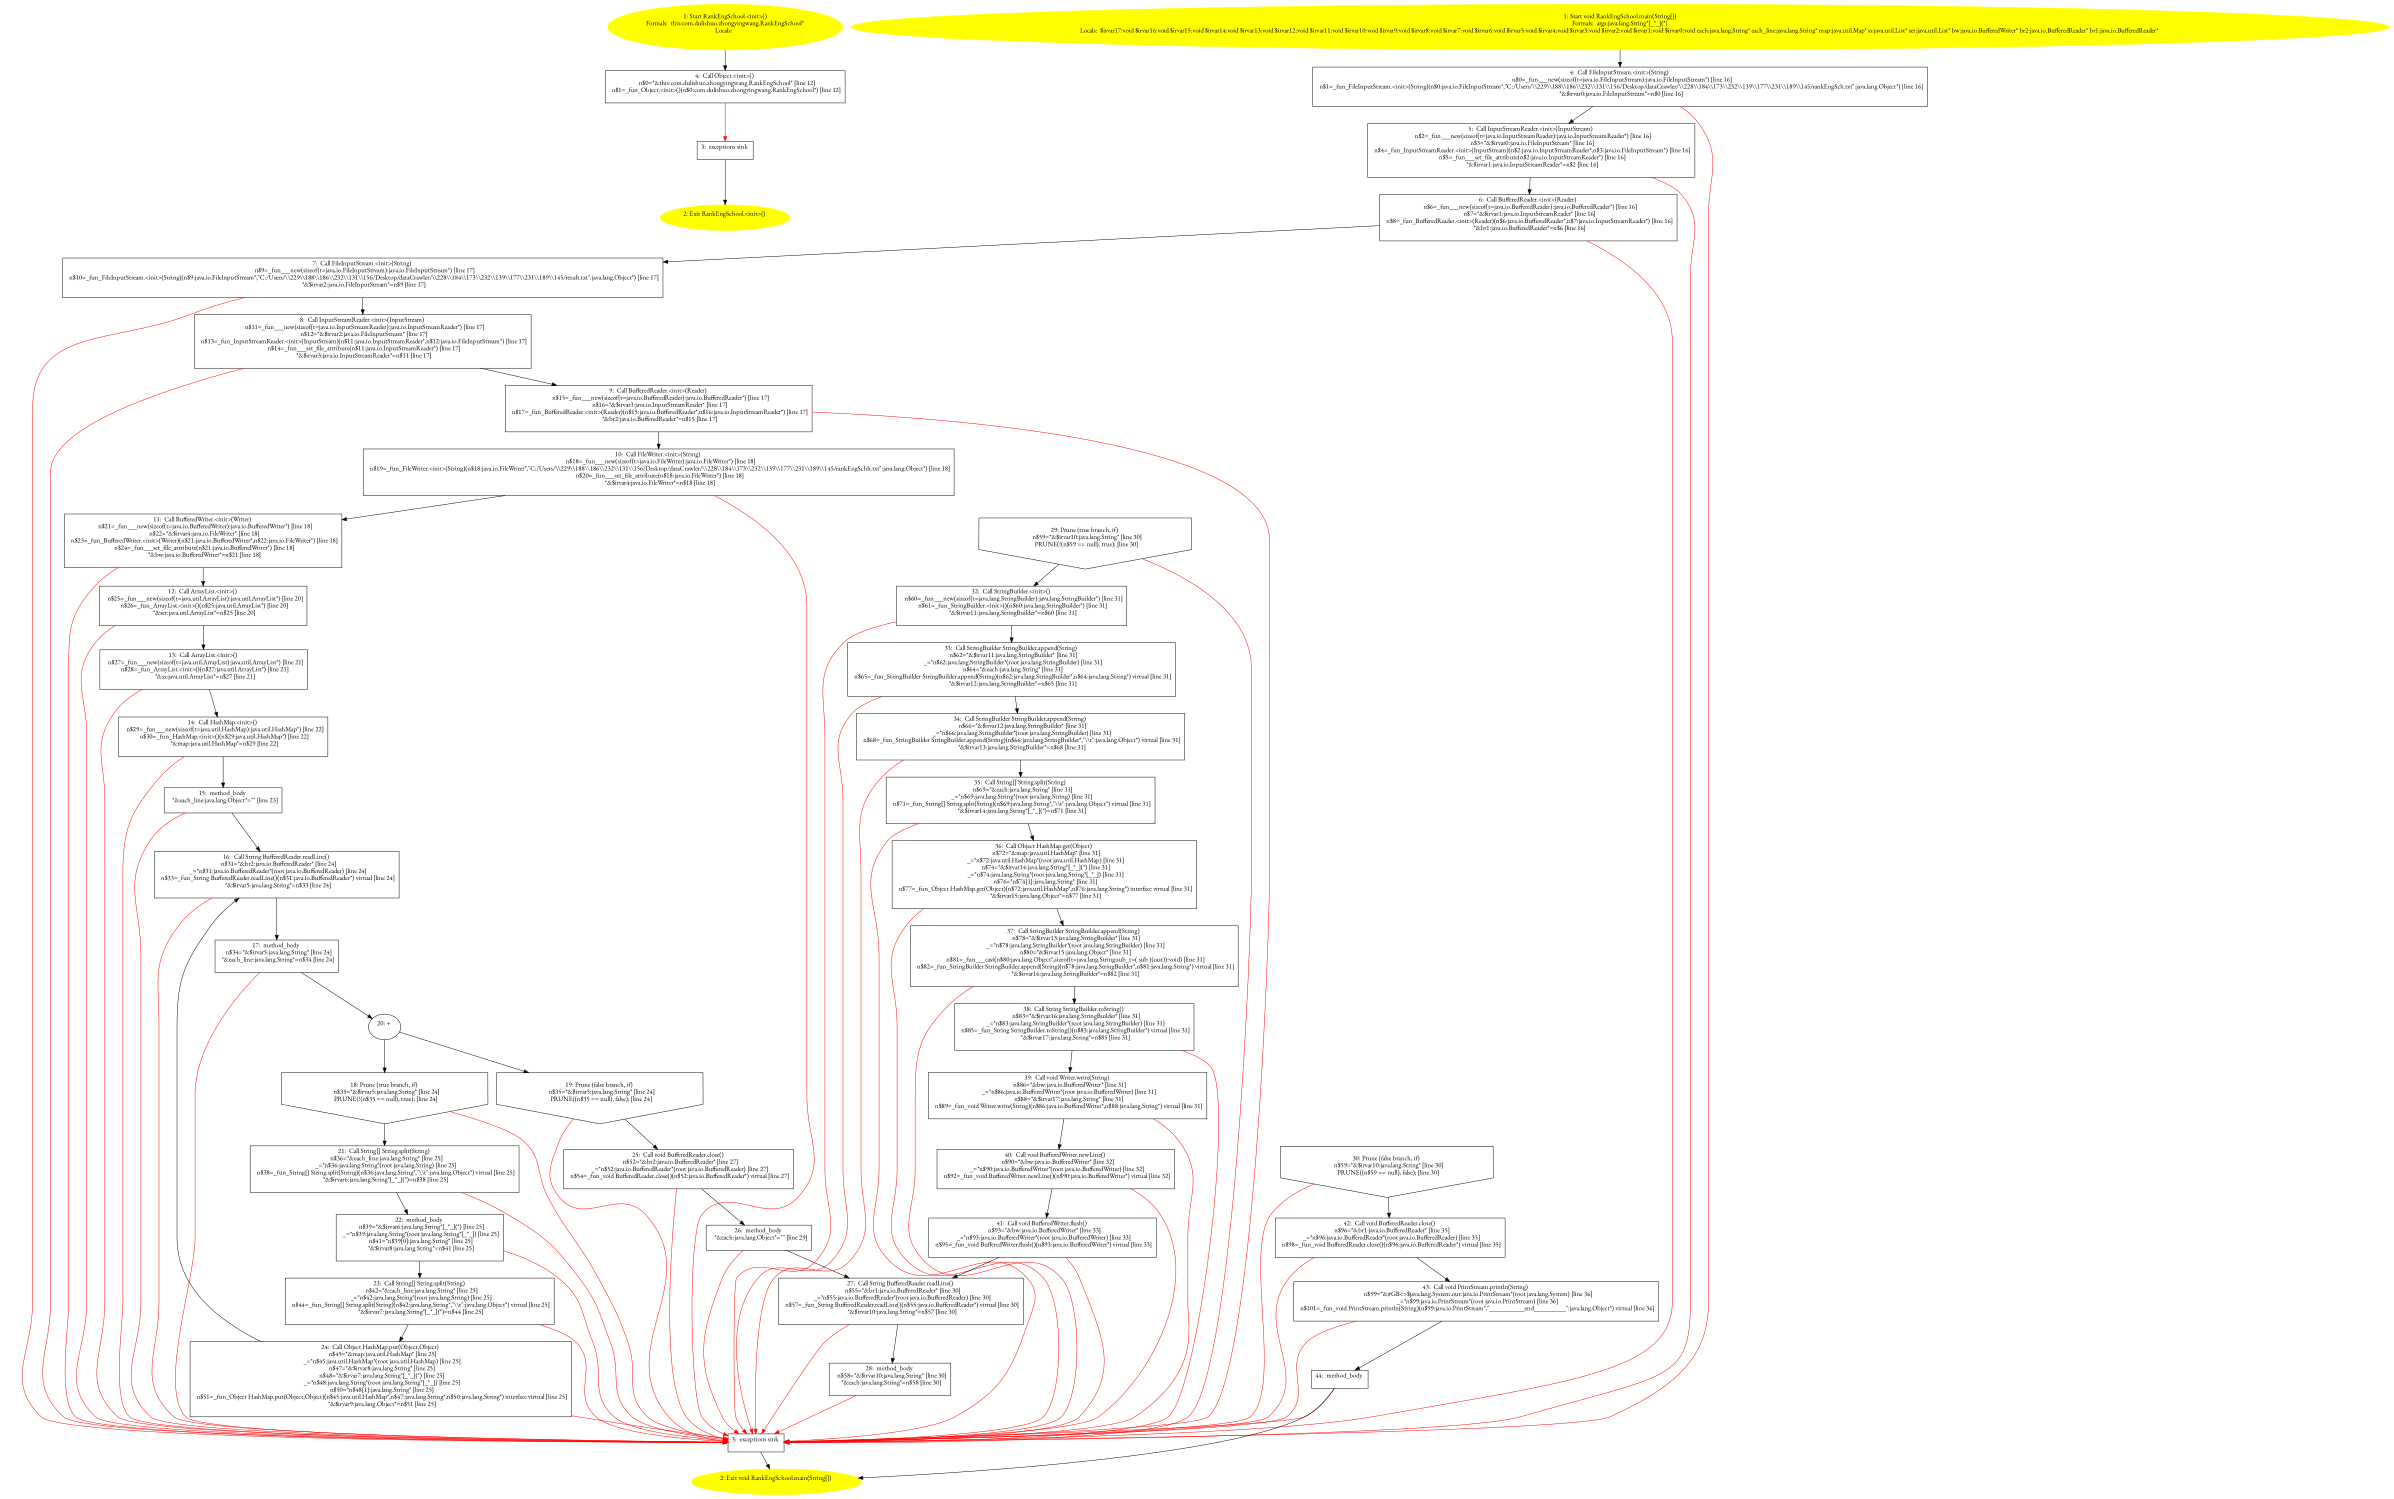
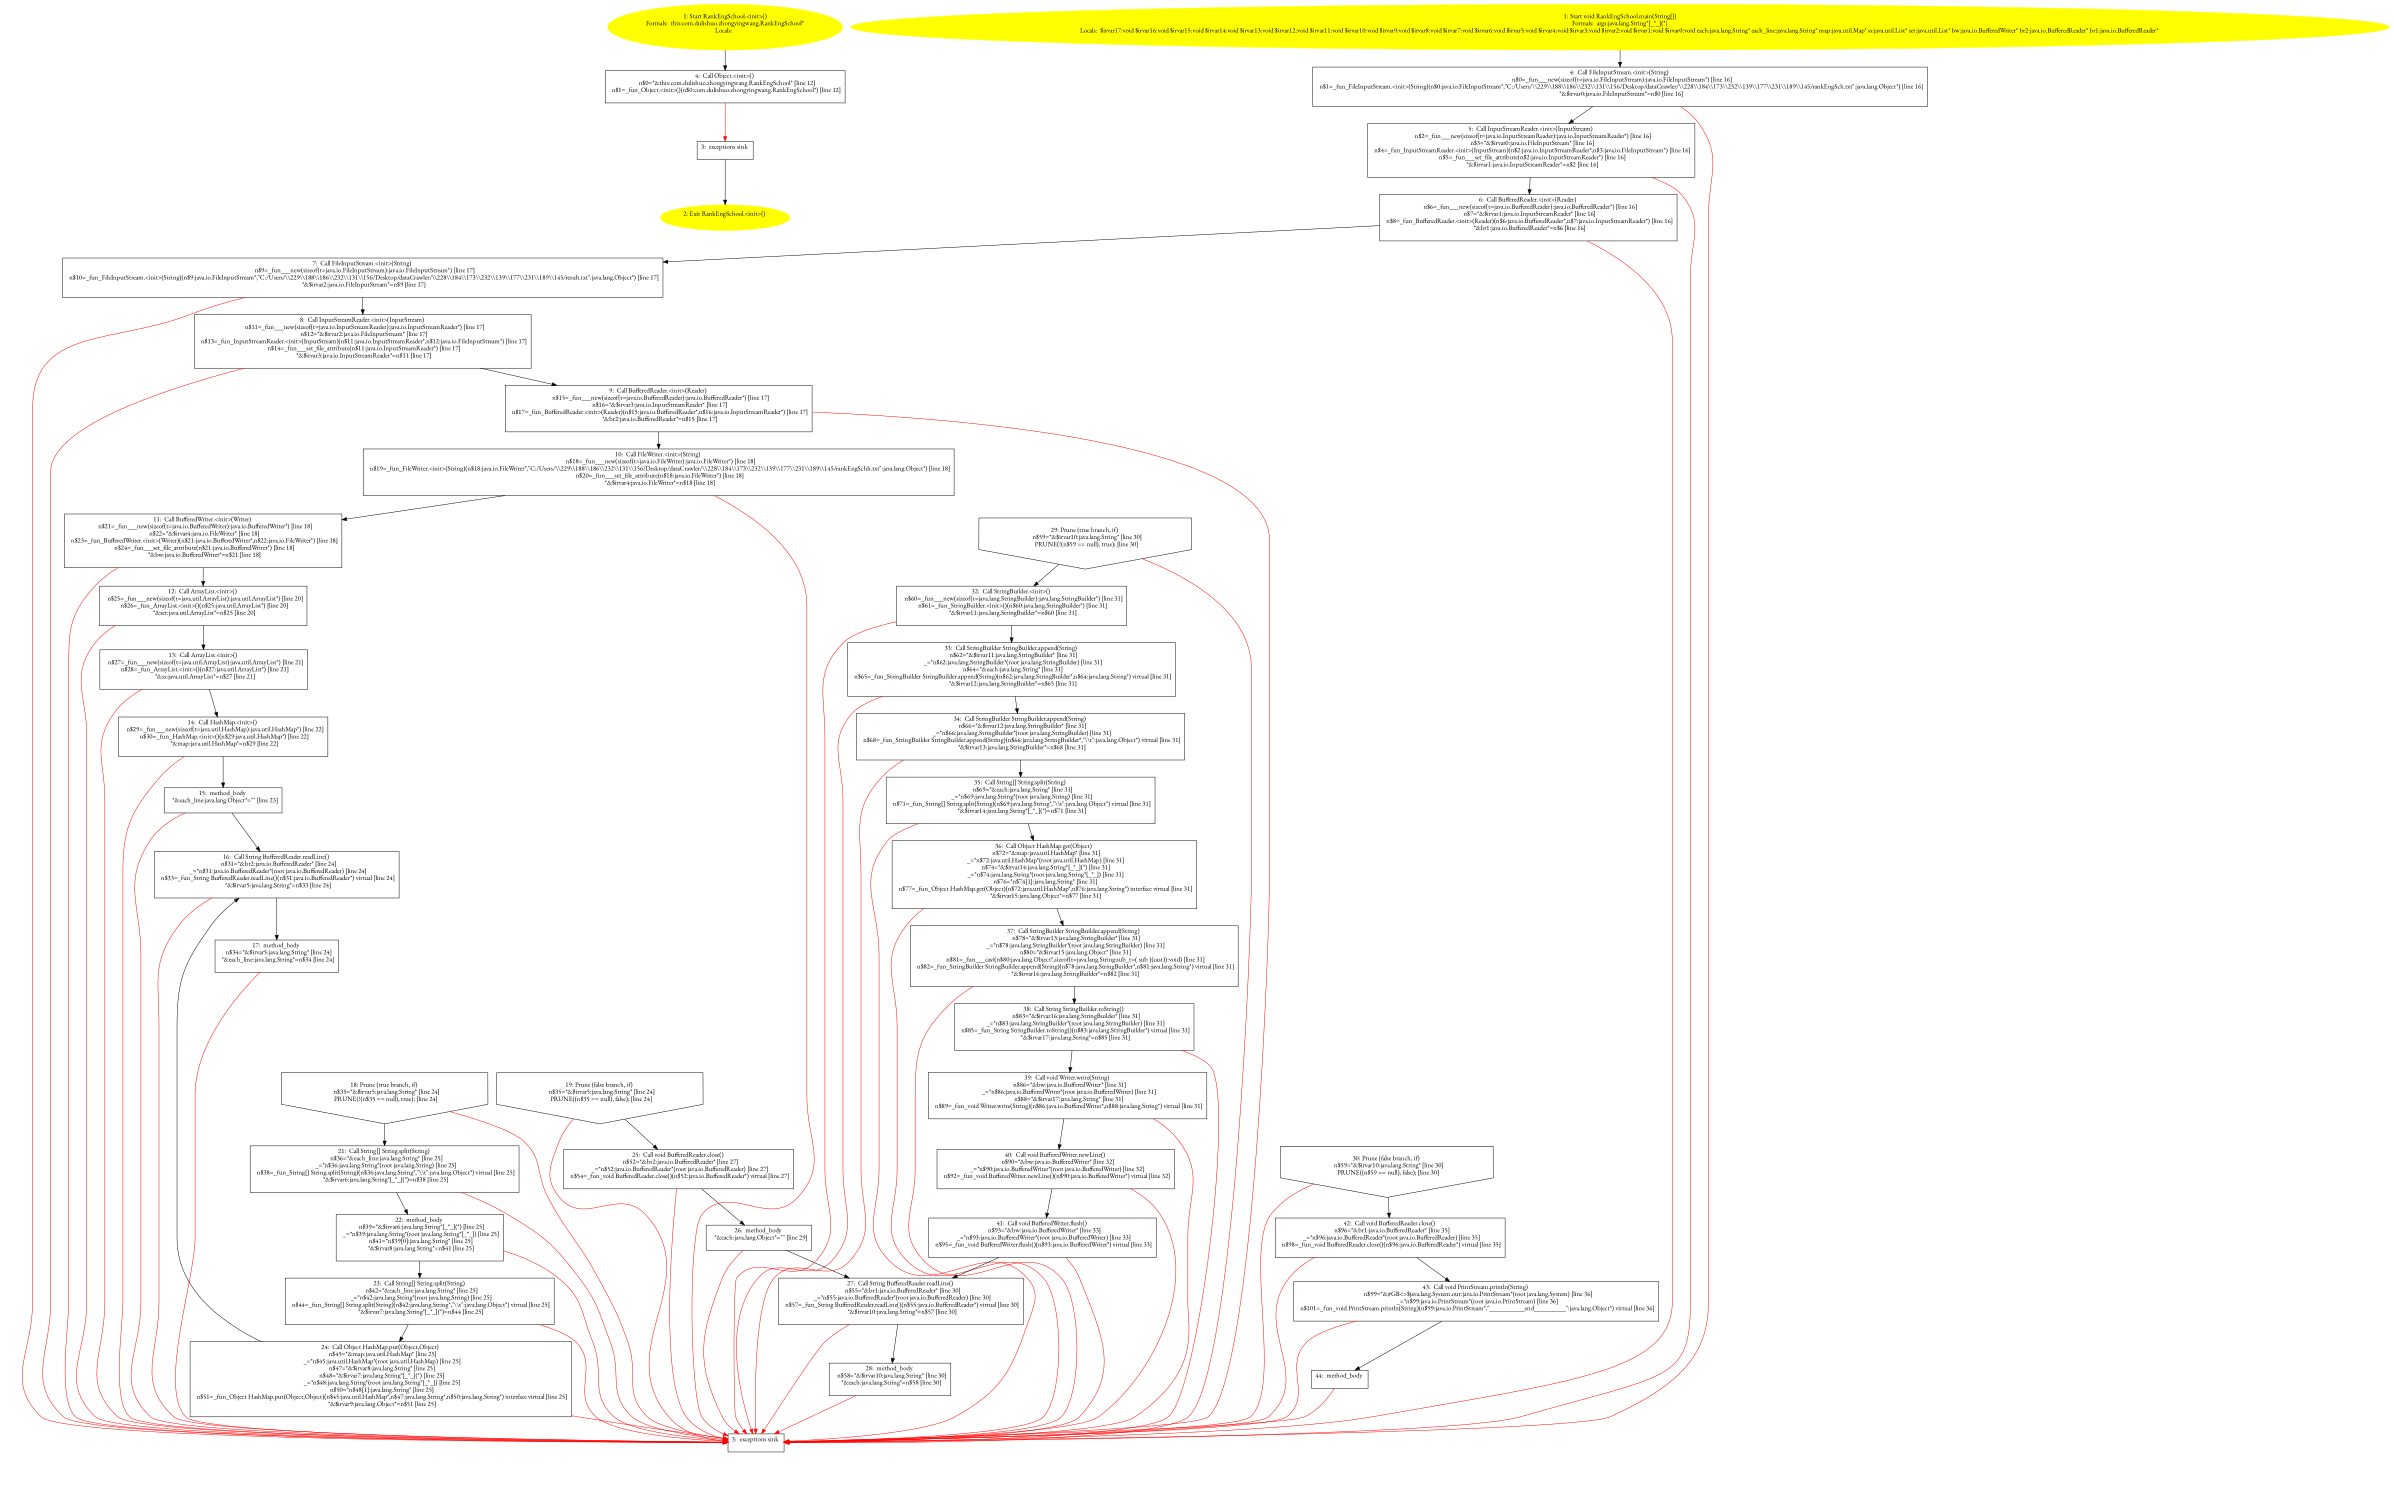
(385, 1027) -> none
(776, 1482) -> none
